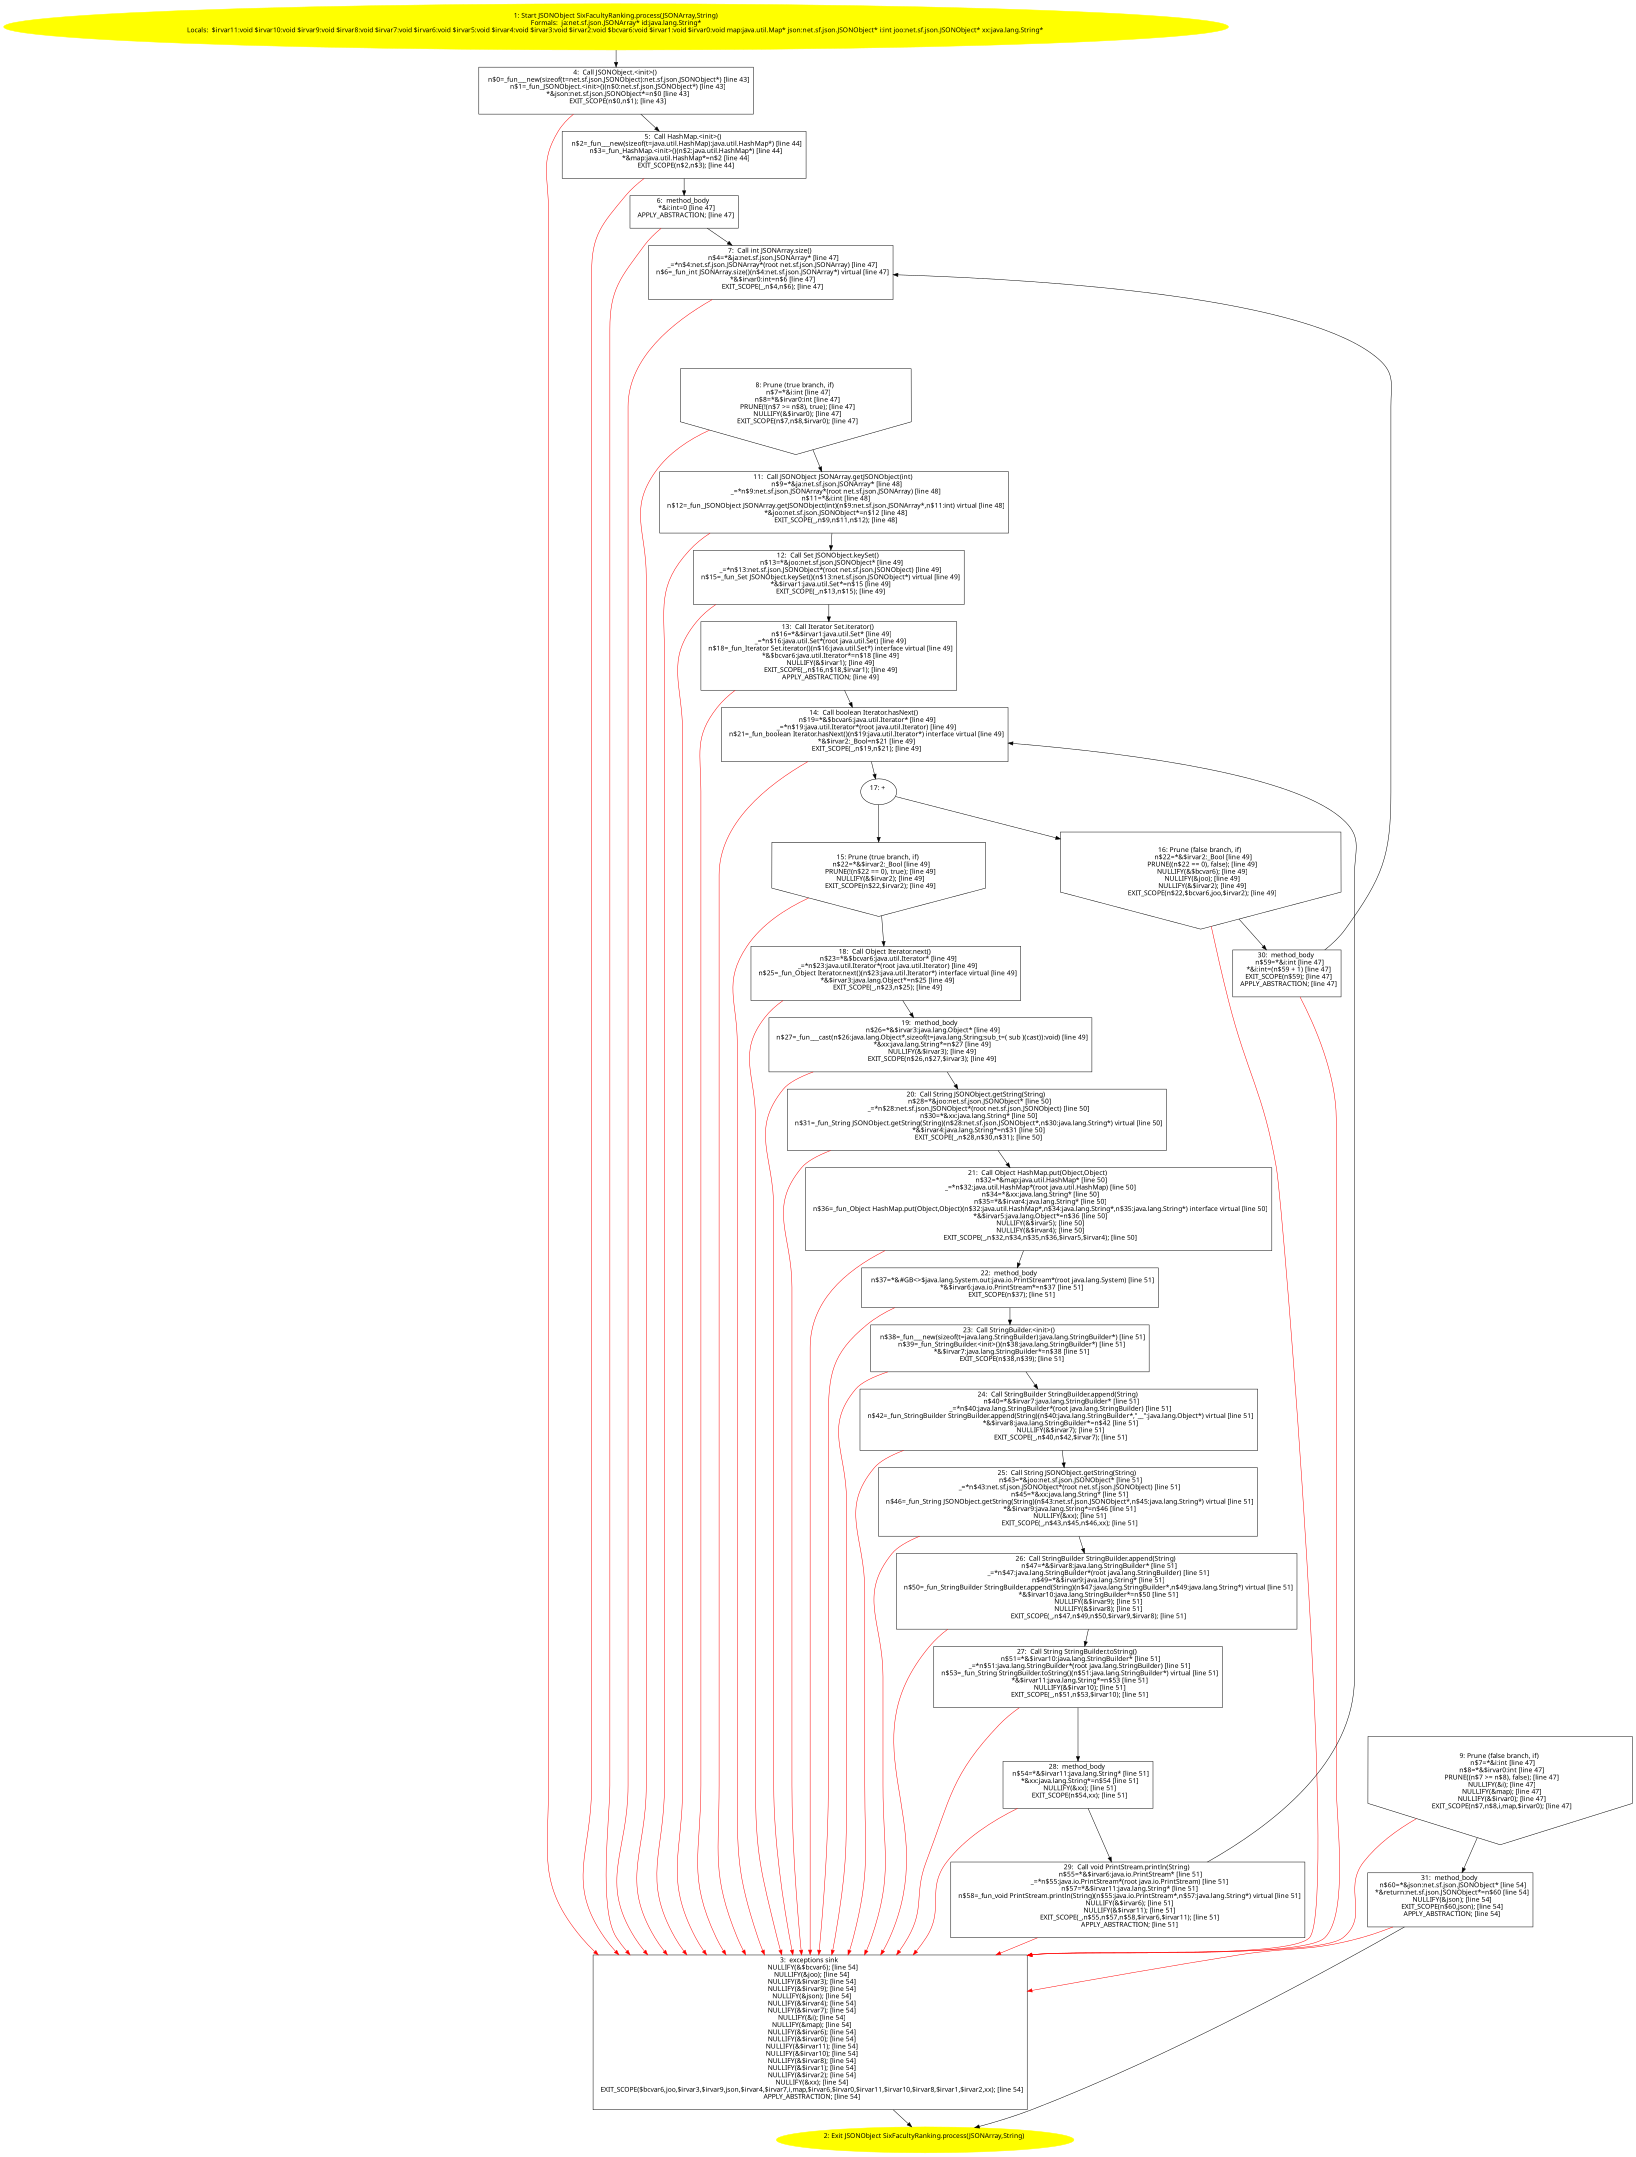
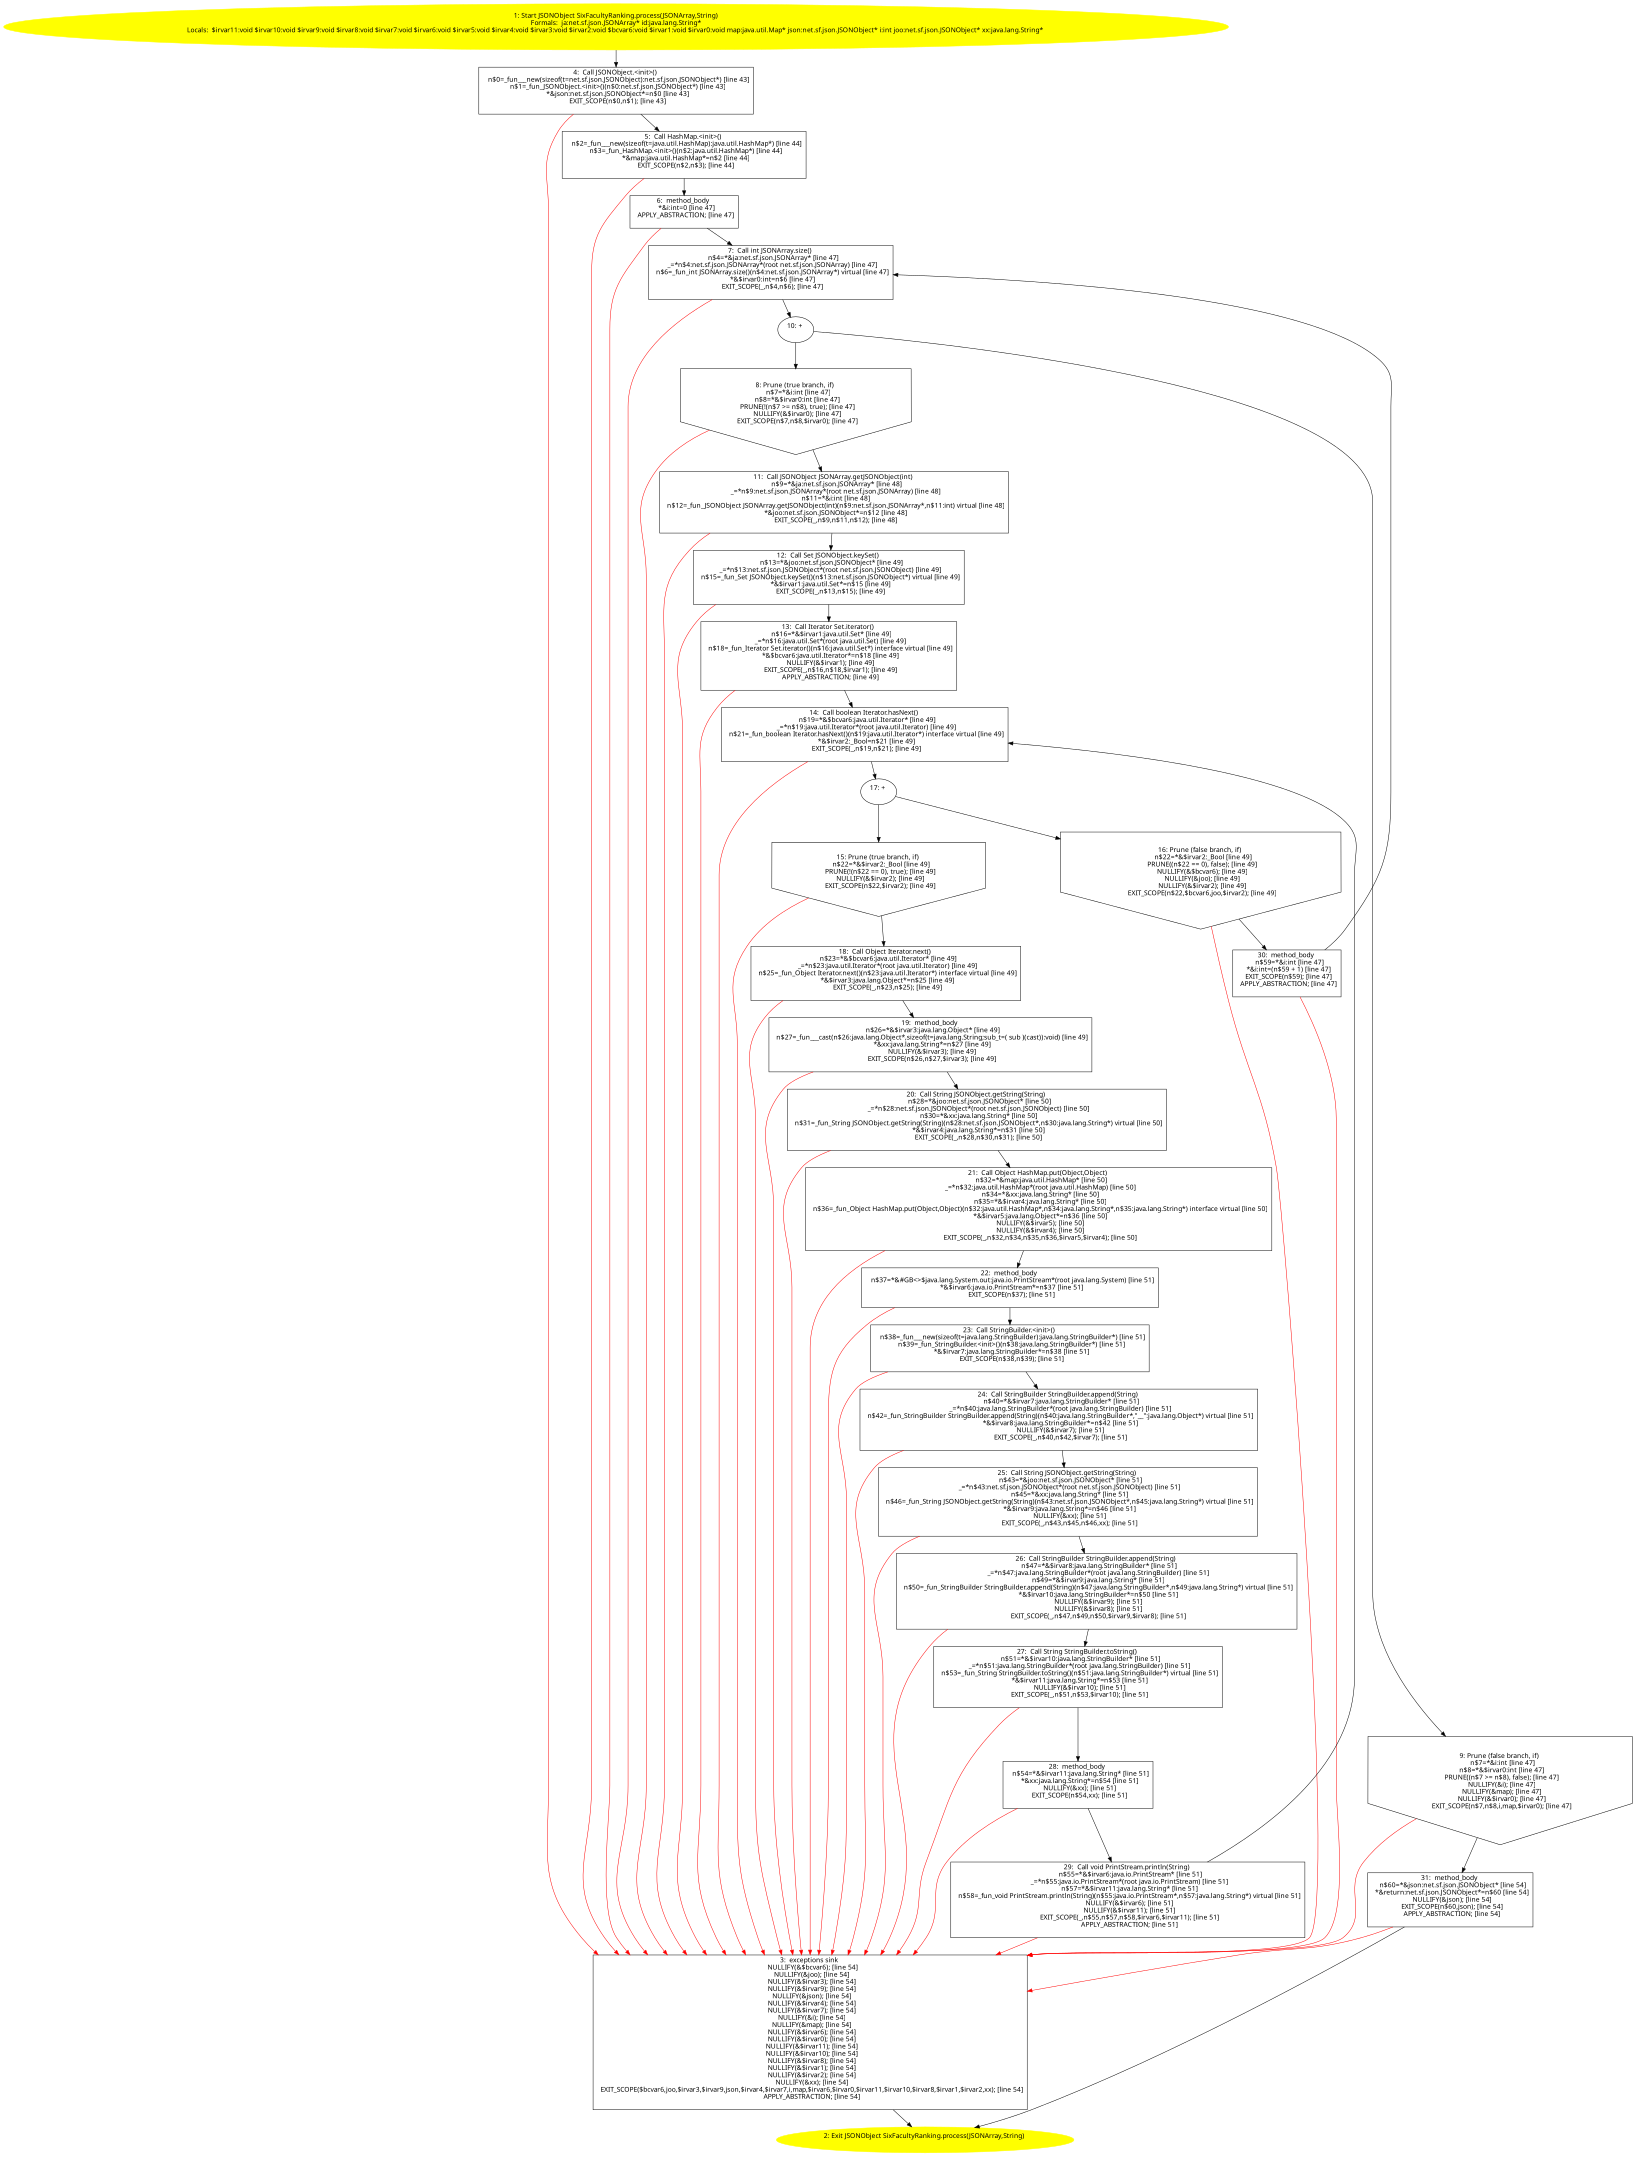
none -> (796, 330)
